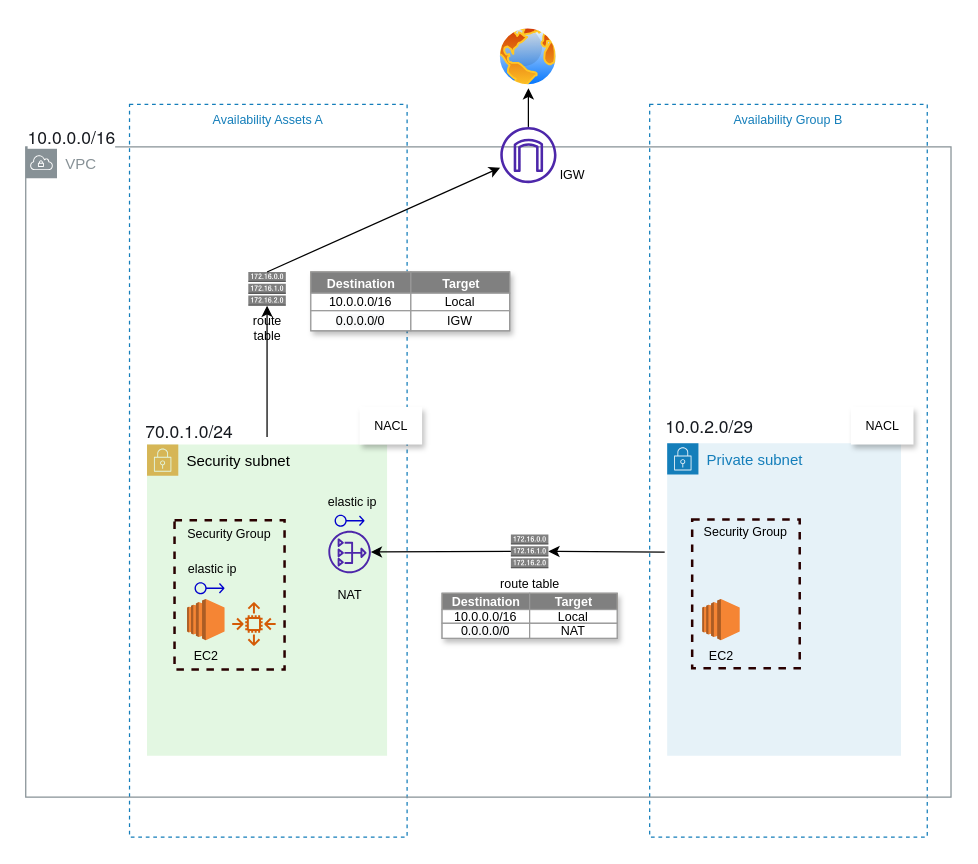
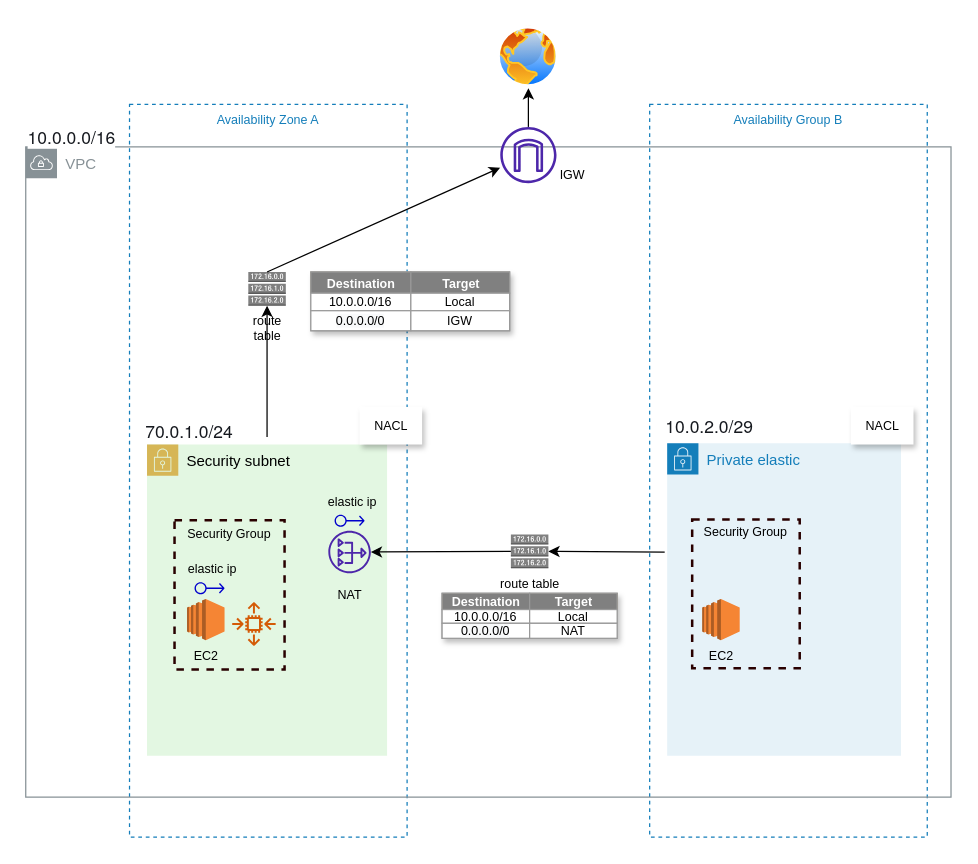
(268, 120) -> (268, 120)
(762, 461) -> (762, 461)
